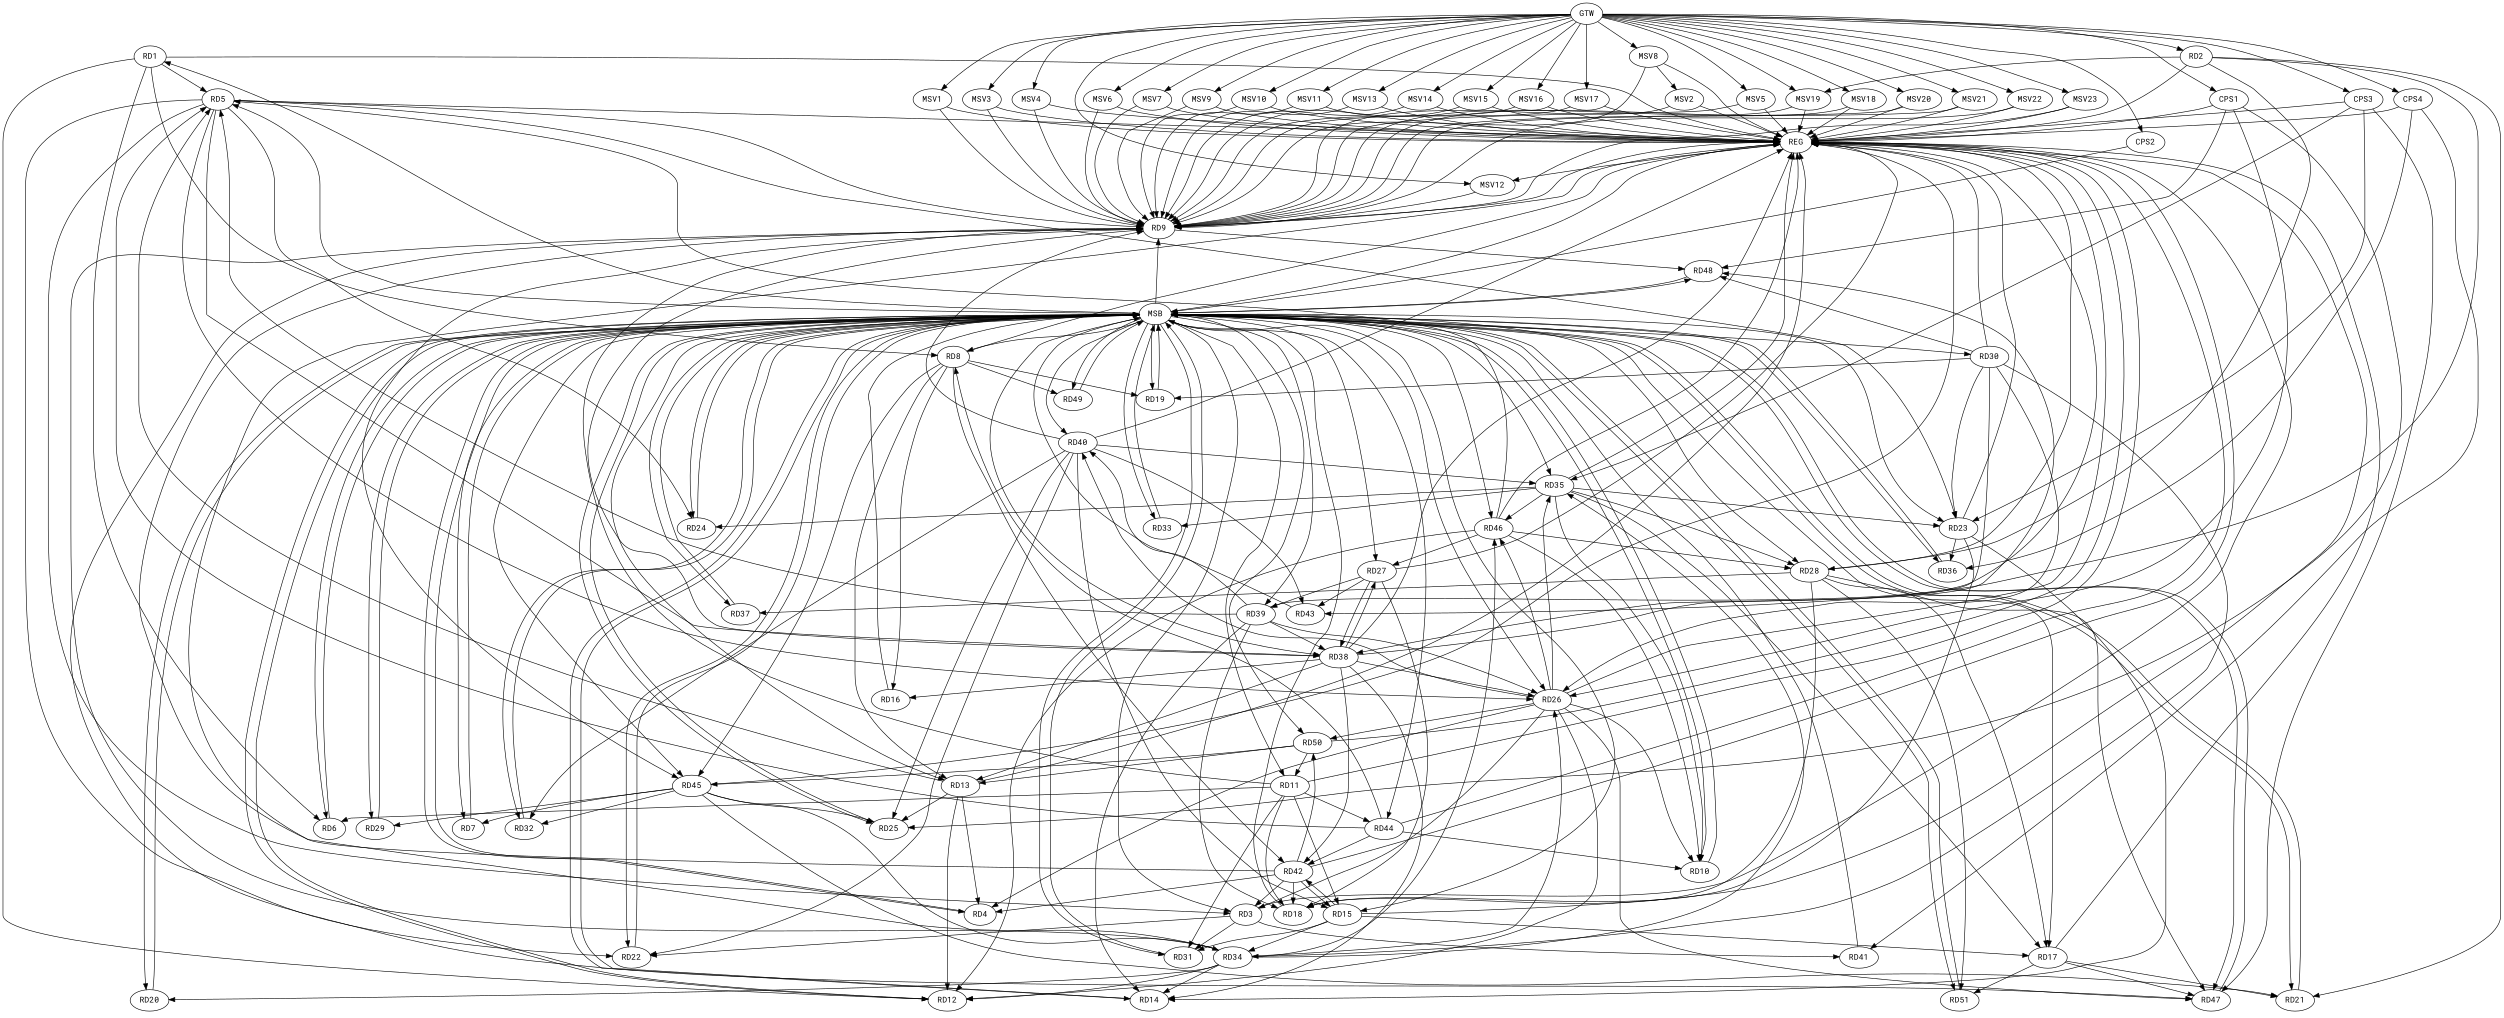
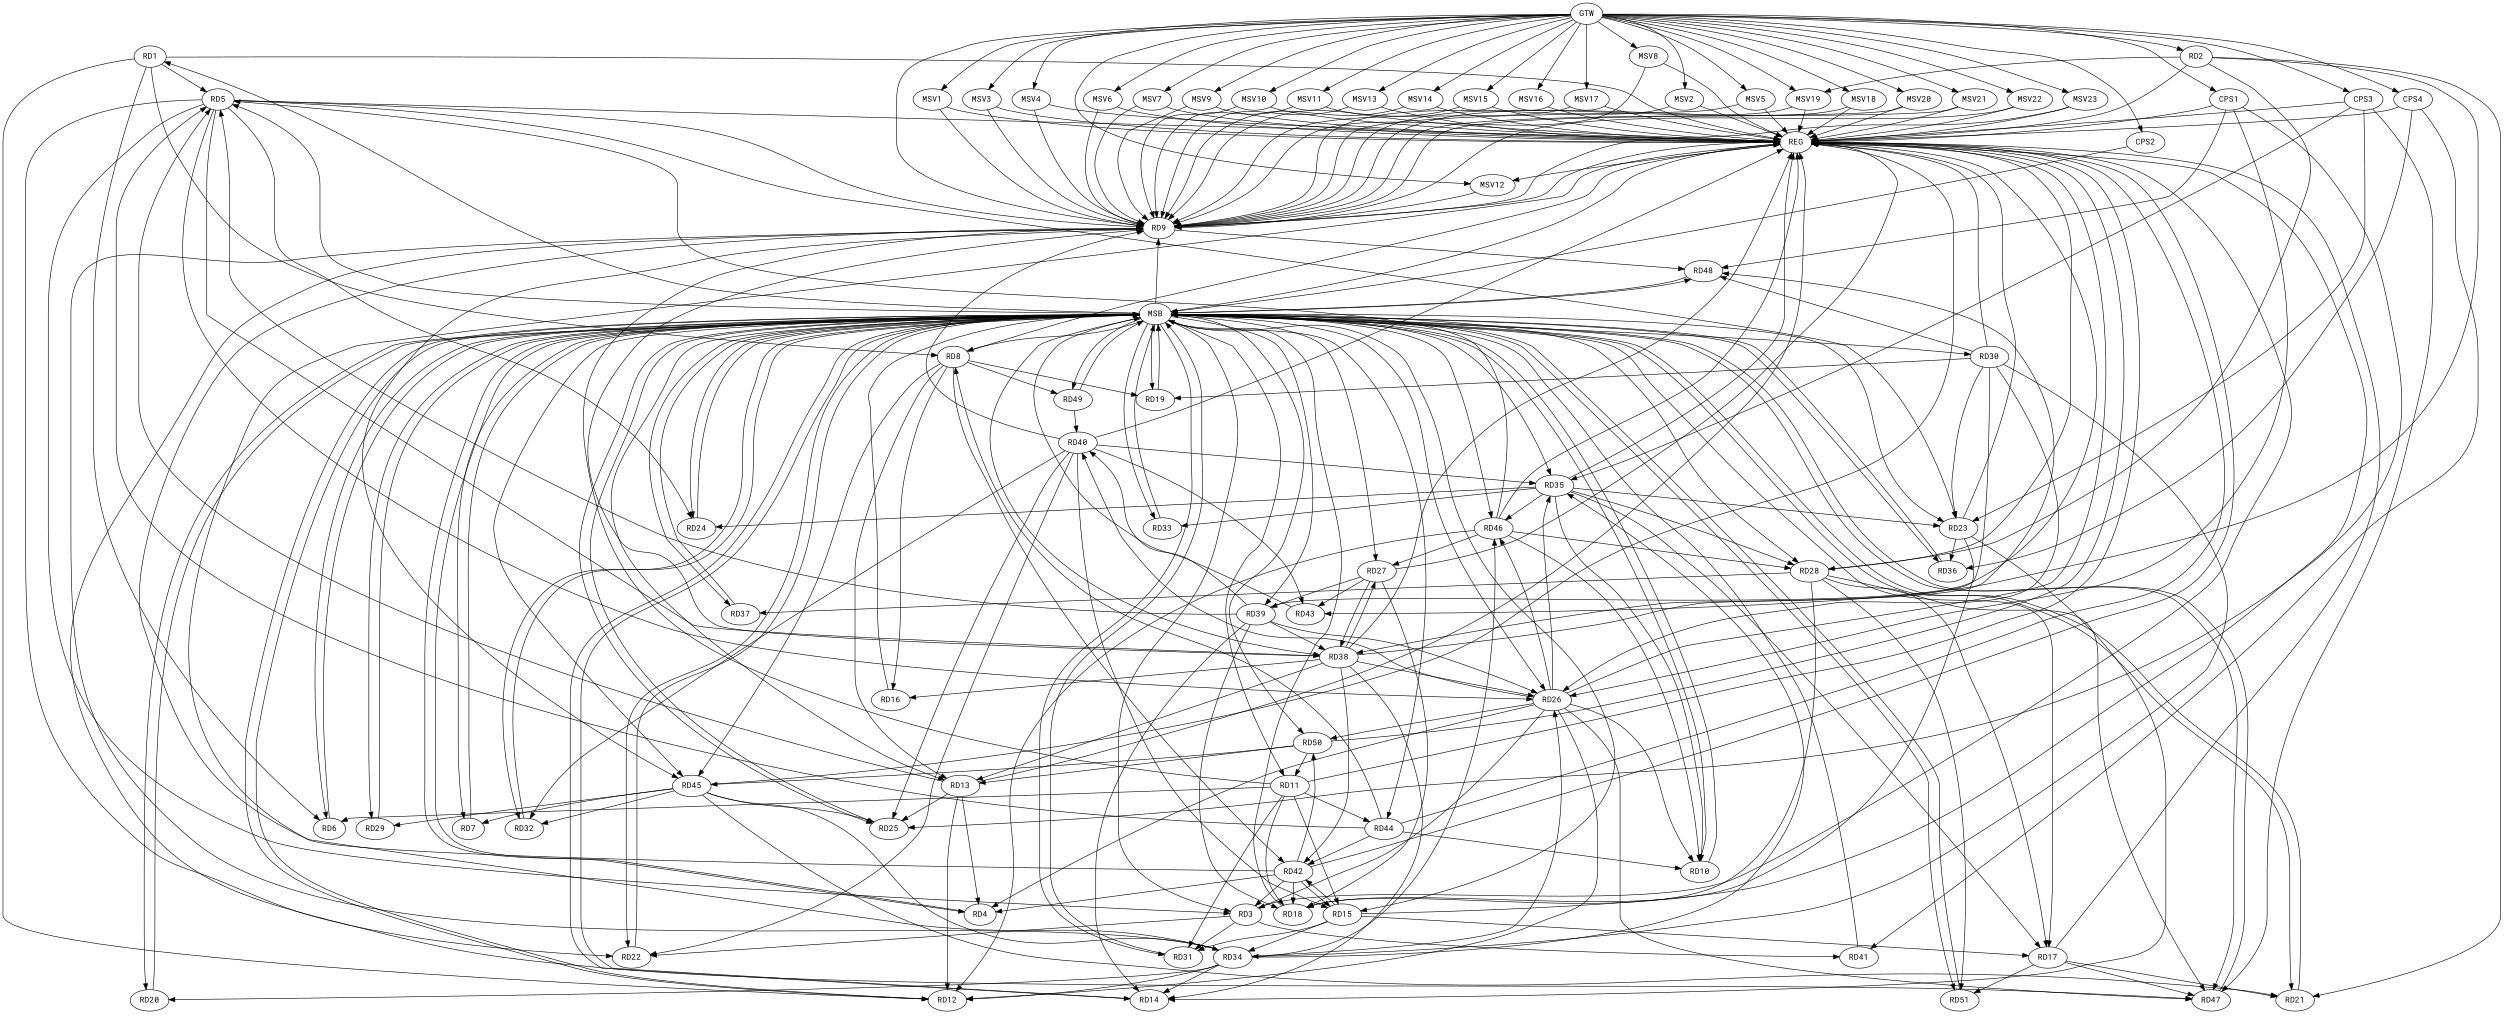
(1665, 76) -> (1670, 43)
(1247, 144) -> (1067, 33)
(1068, 358) -> (1075, 418)
